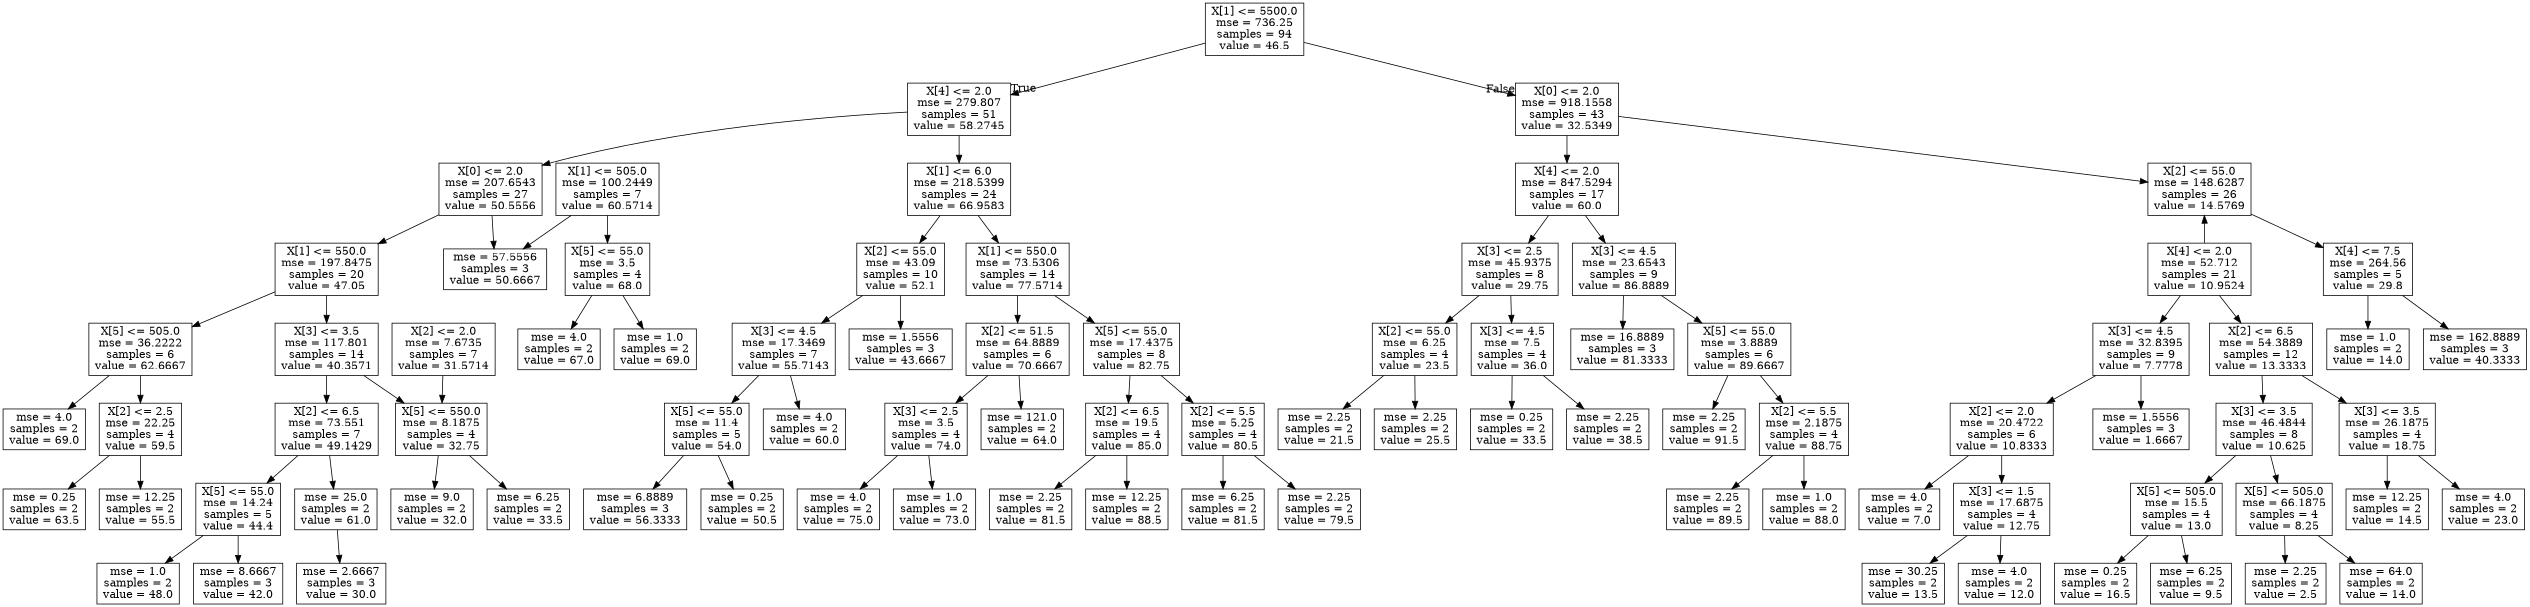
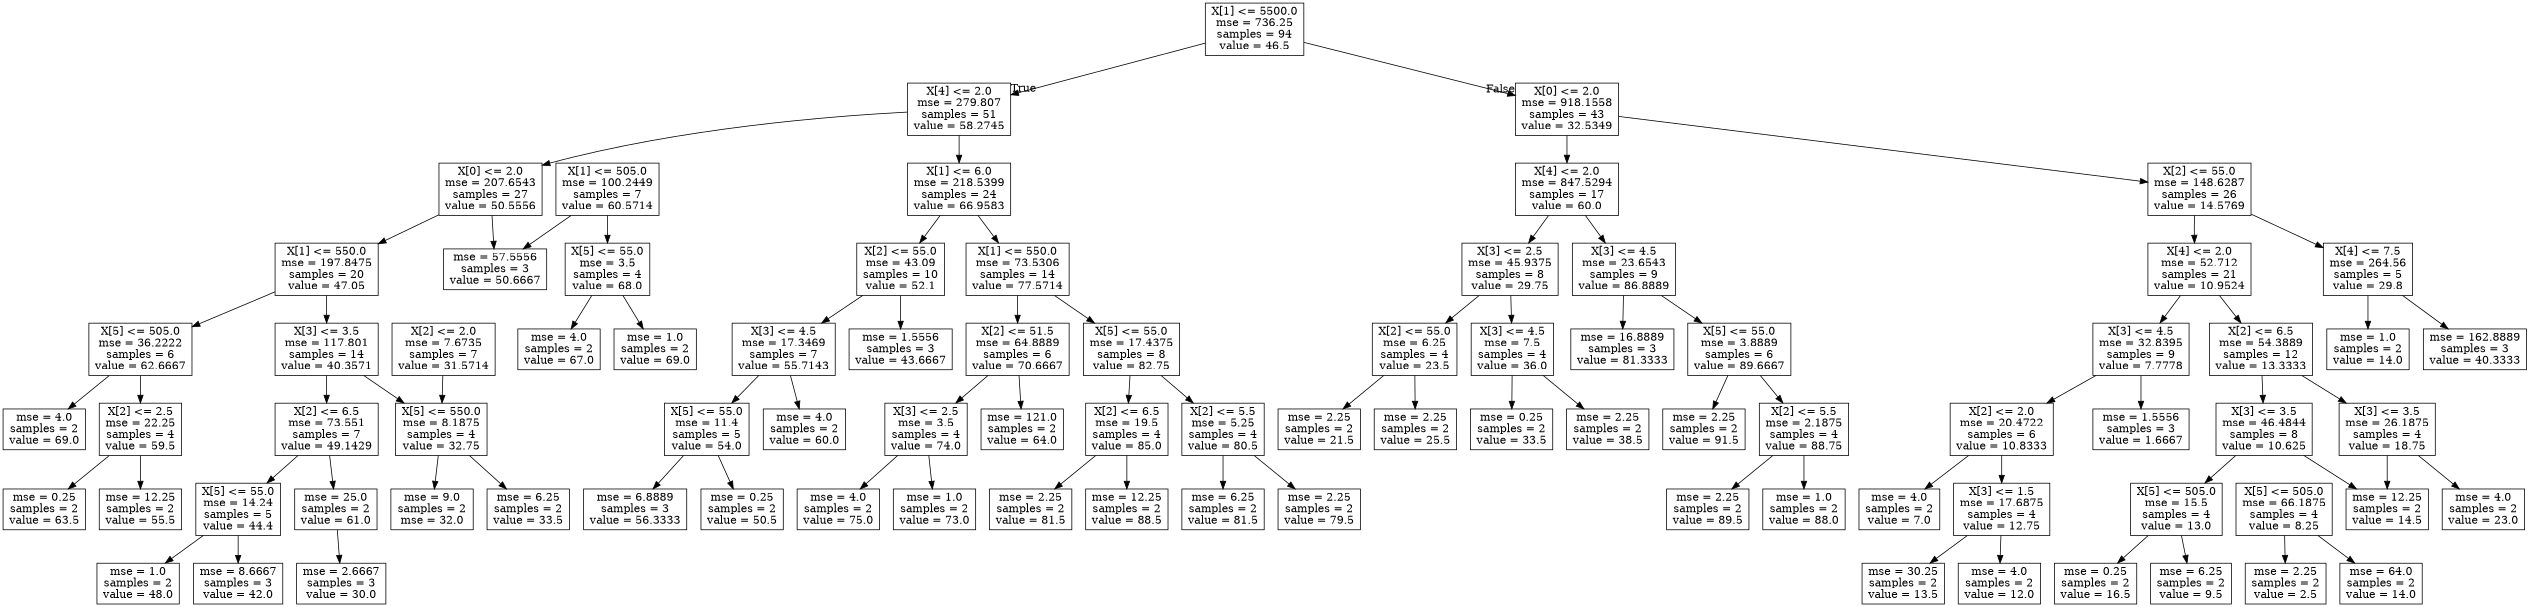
(2205, 233) -> (2194, 225)
(2273, 465) -> (2327, 470)
(432, 509) -> (432, 509)
